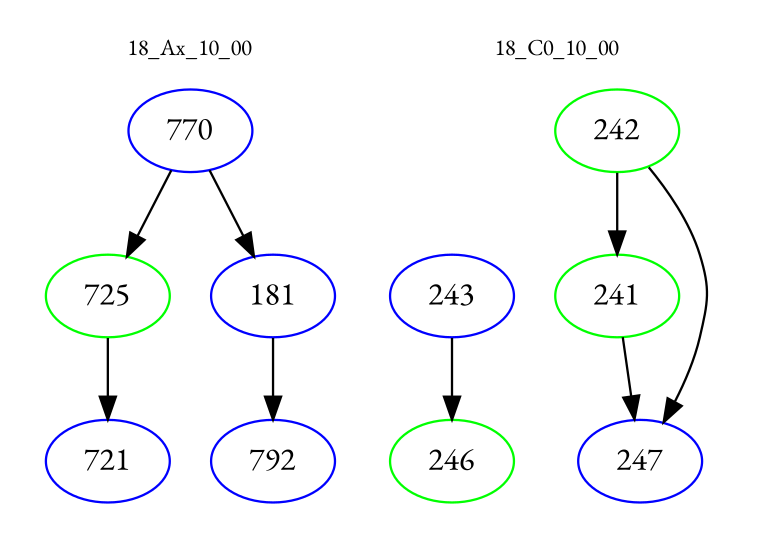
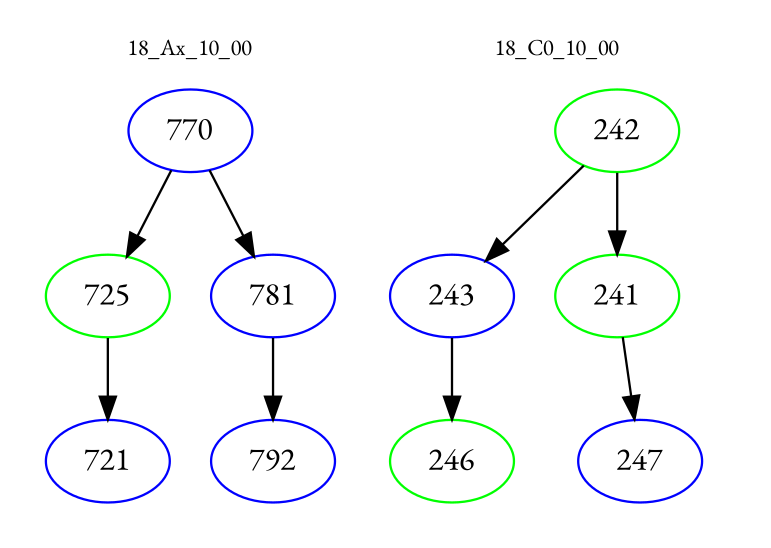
(706, 280) -> (543, 205)
(273, 296) -> (273, 296)
